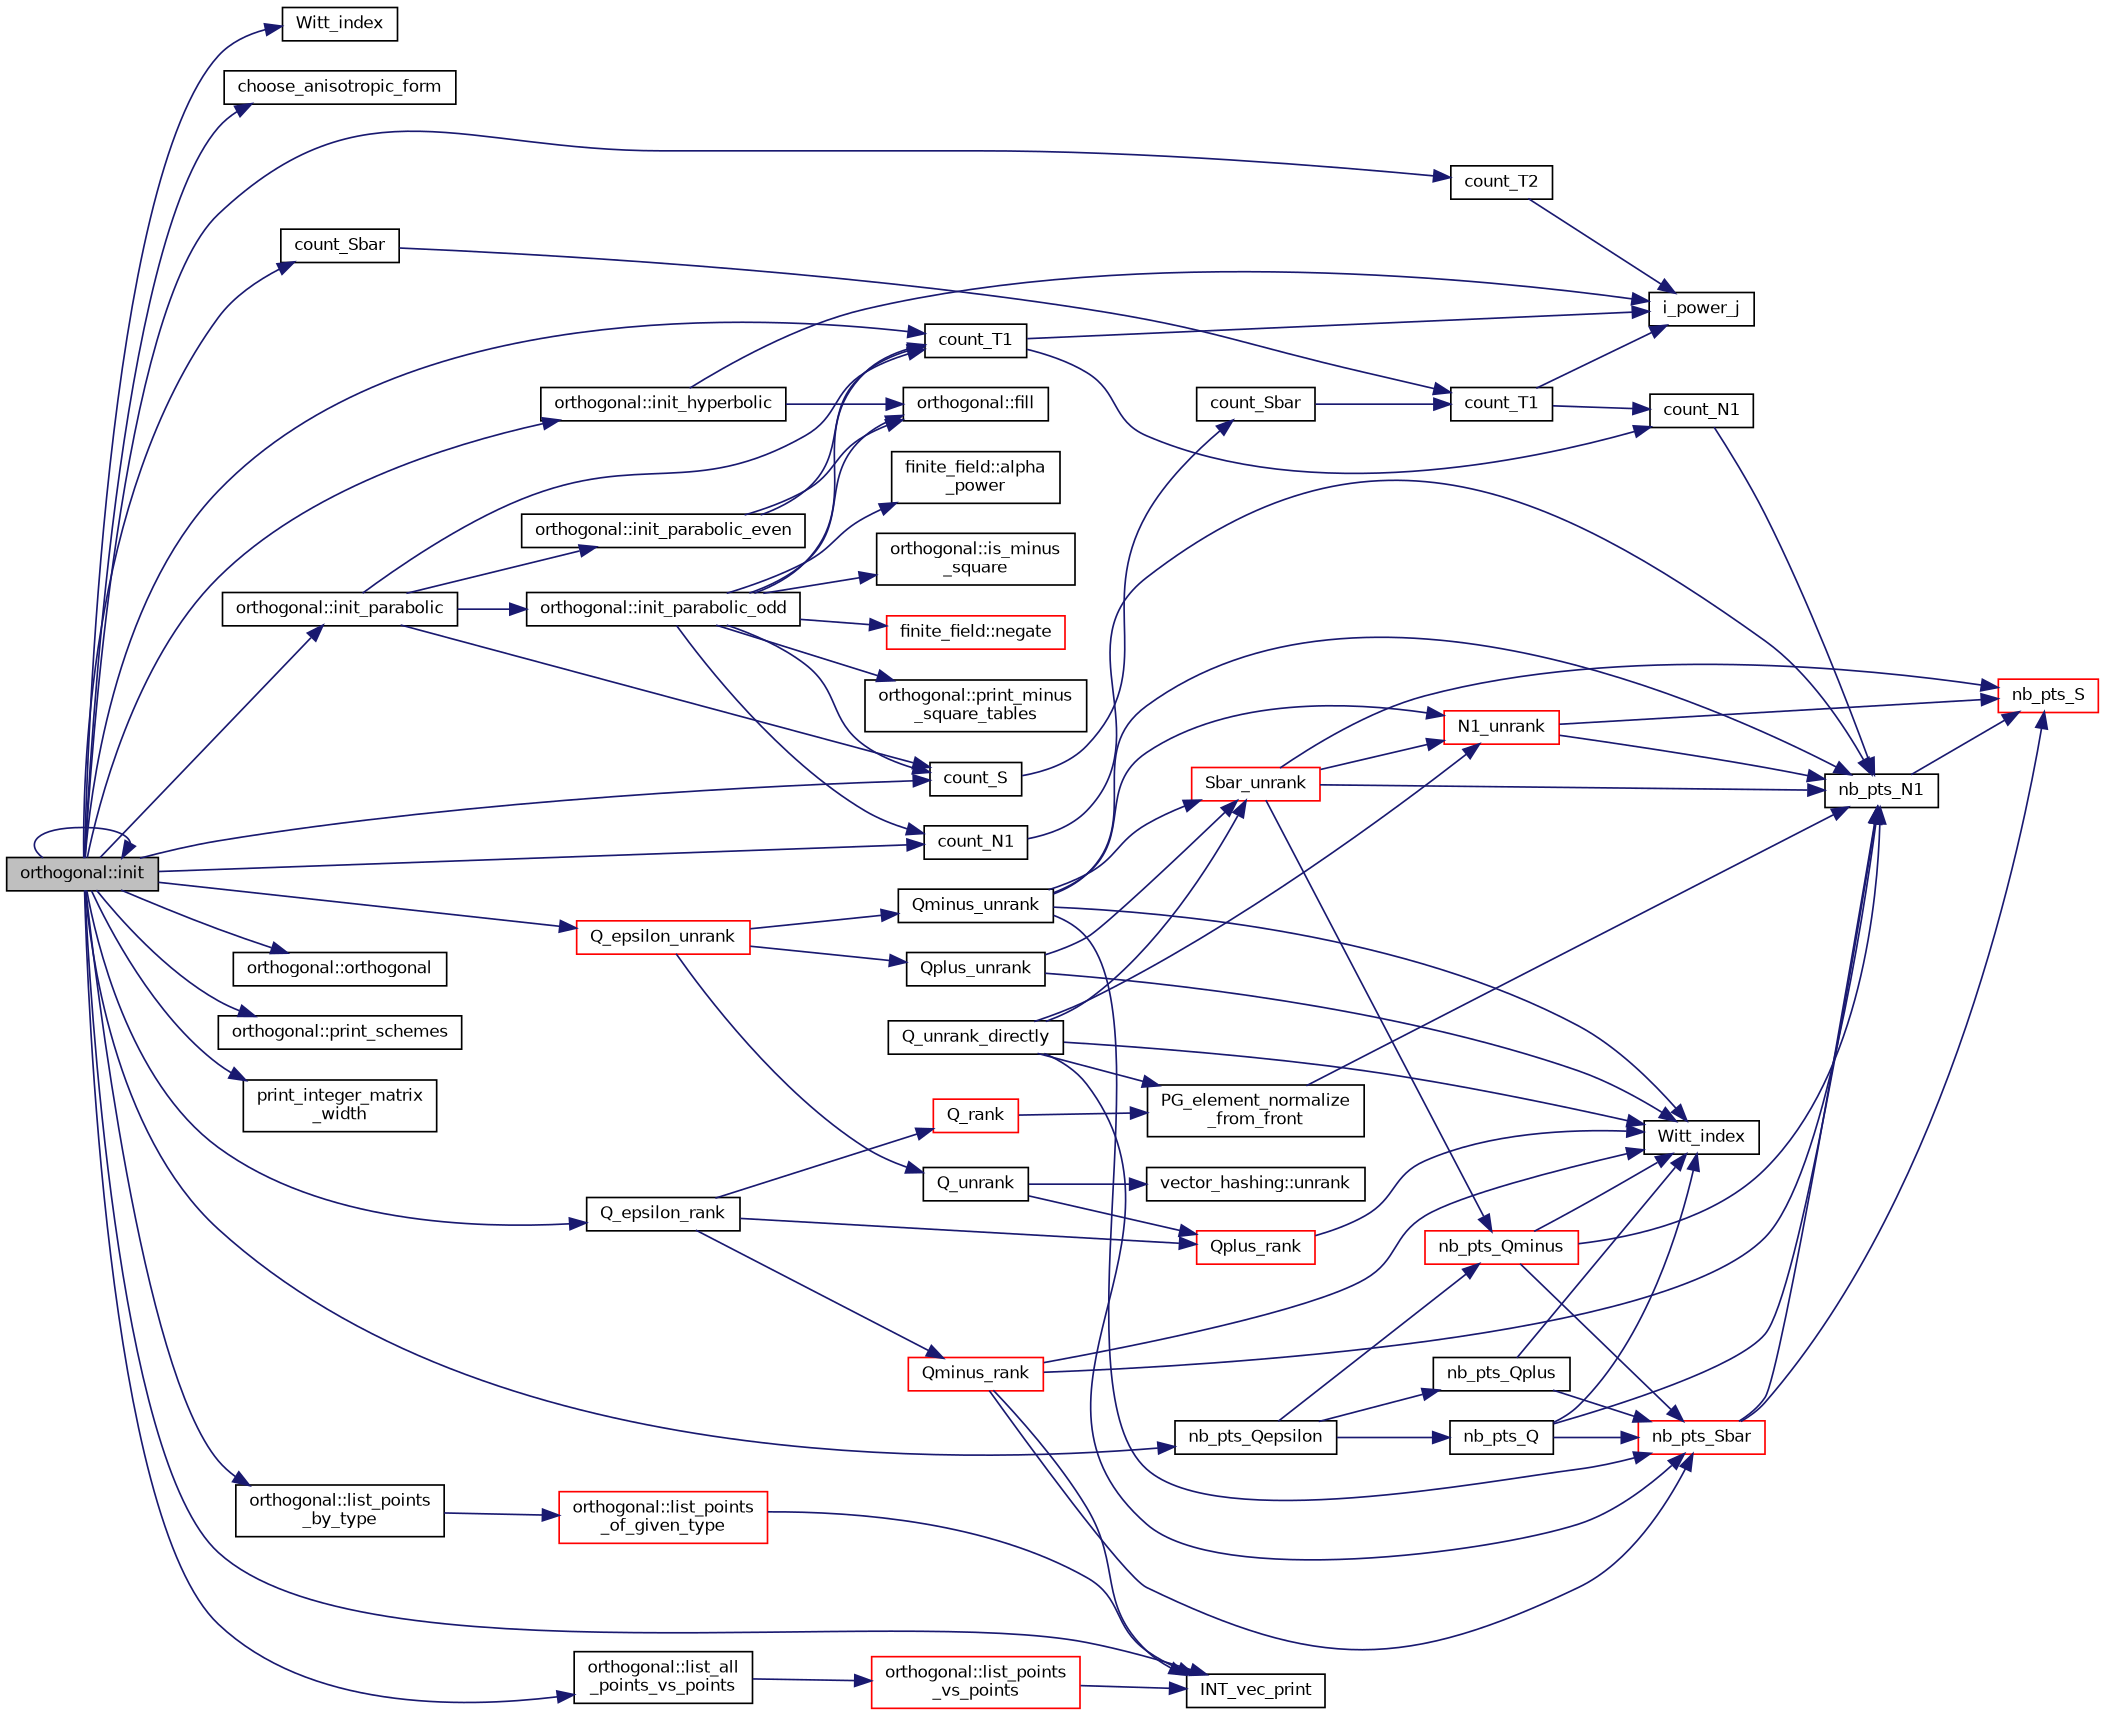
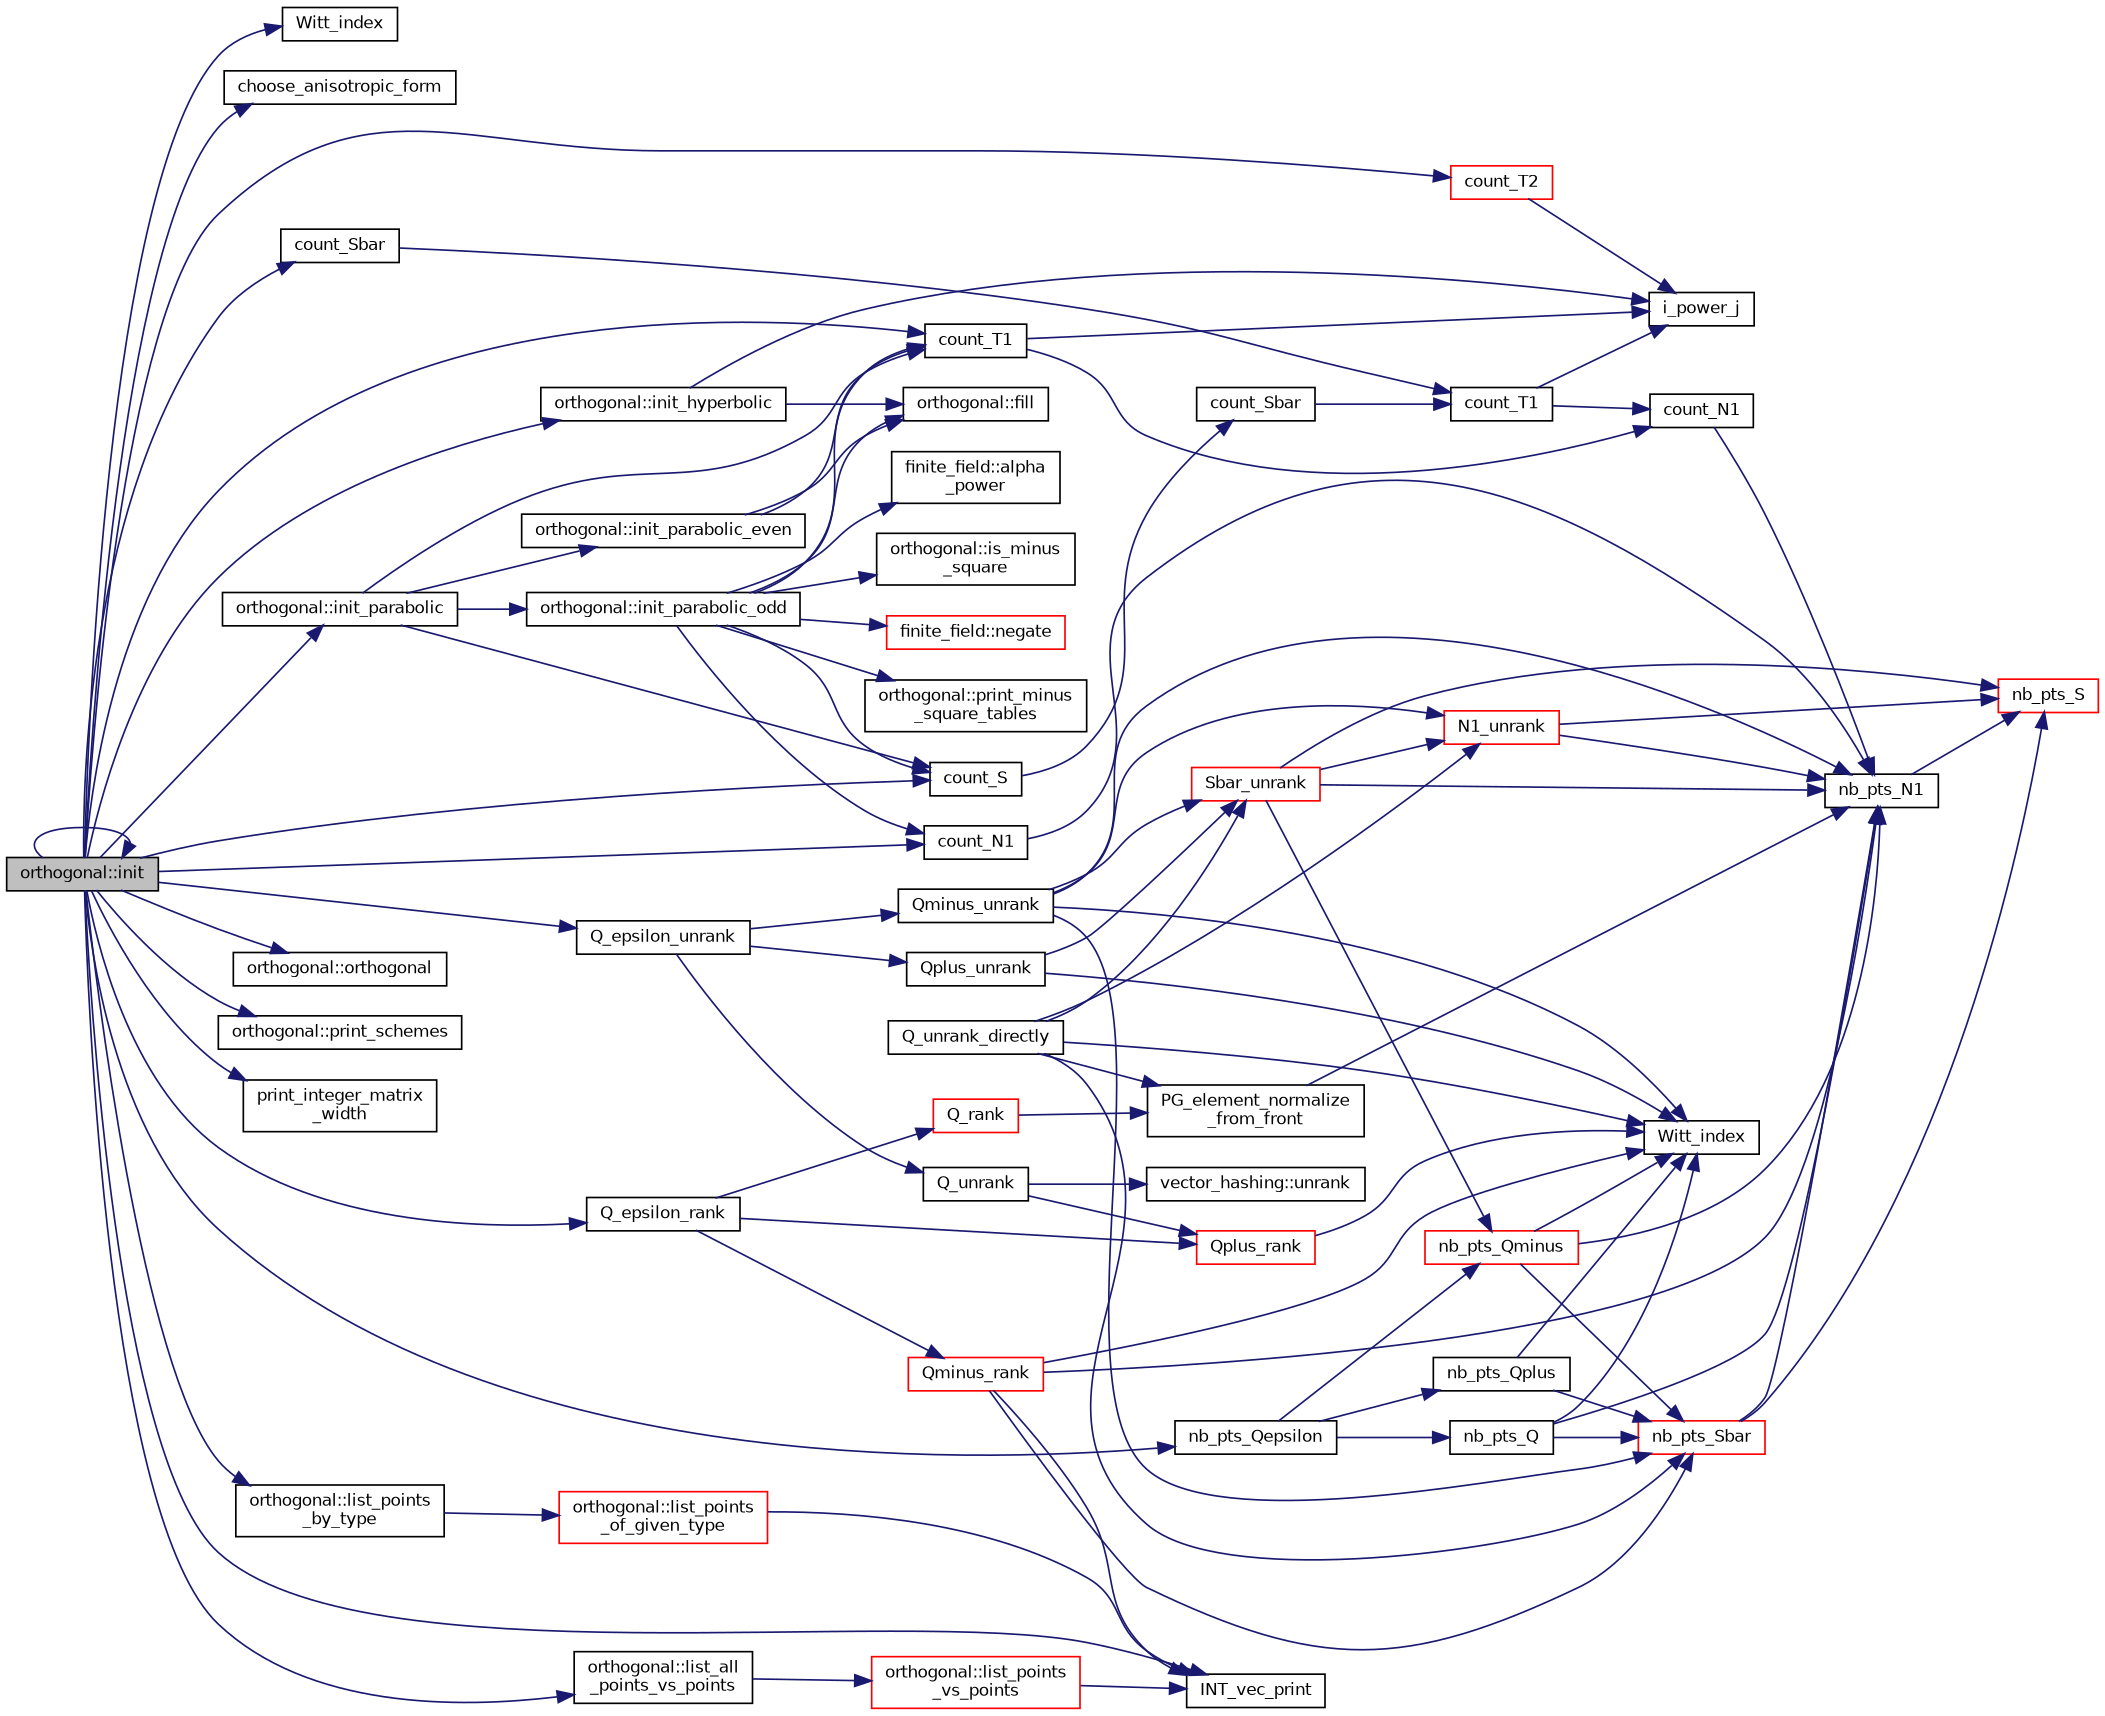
(1502, 182) -> (1502, 182)
(663, 938) -> (663, 938)
